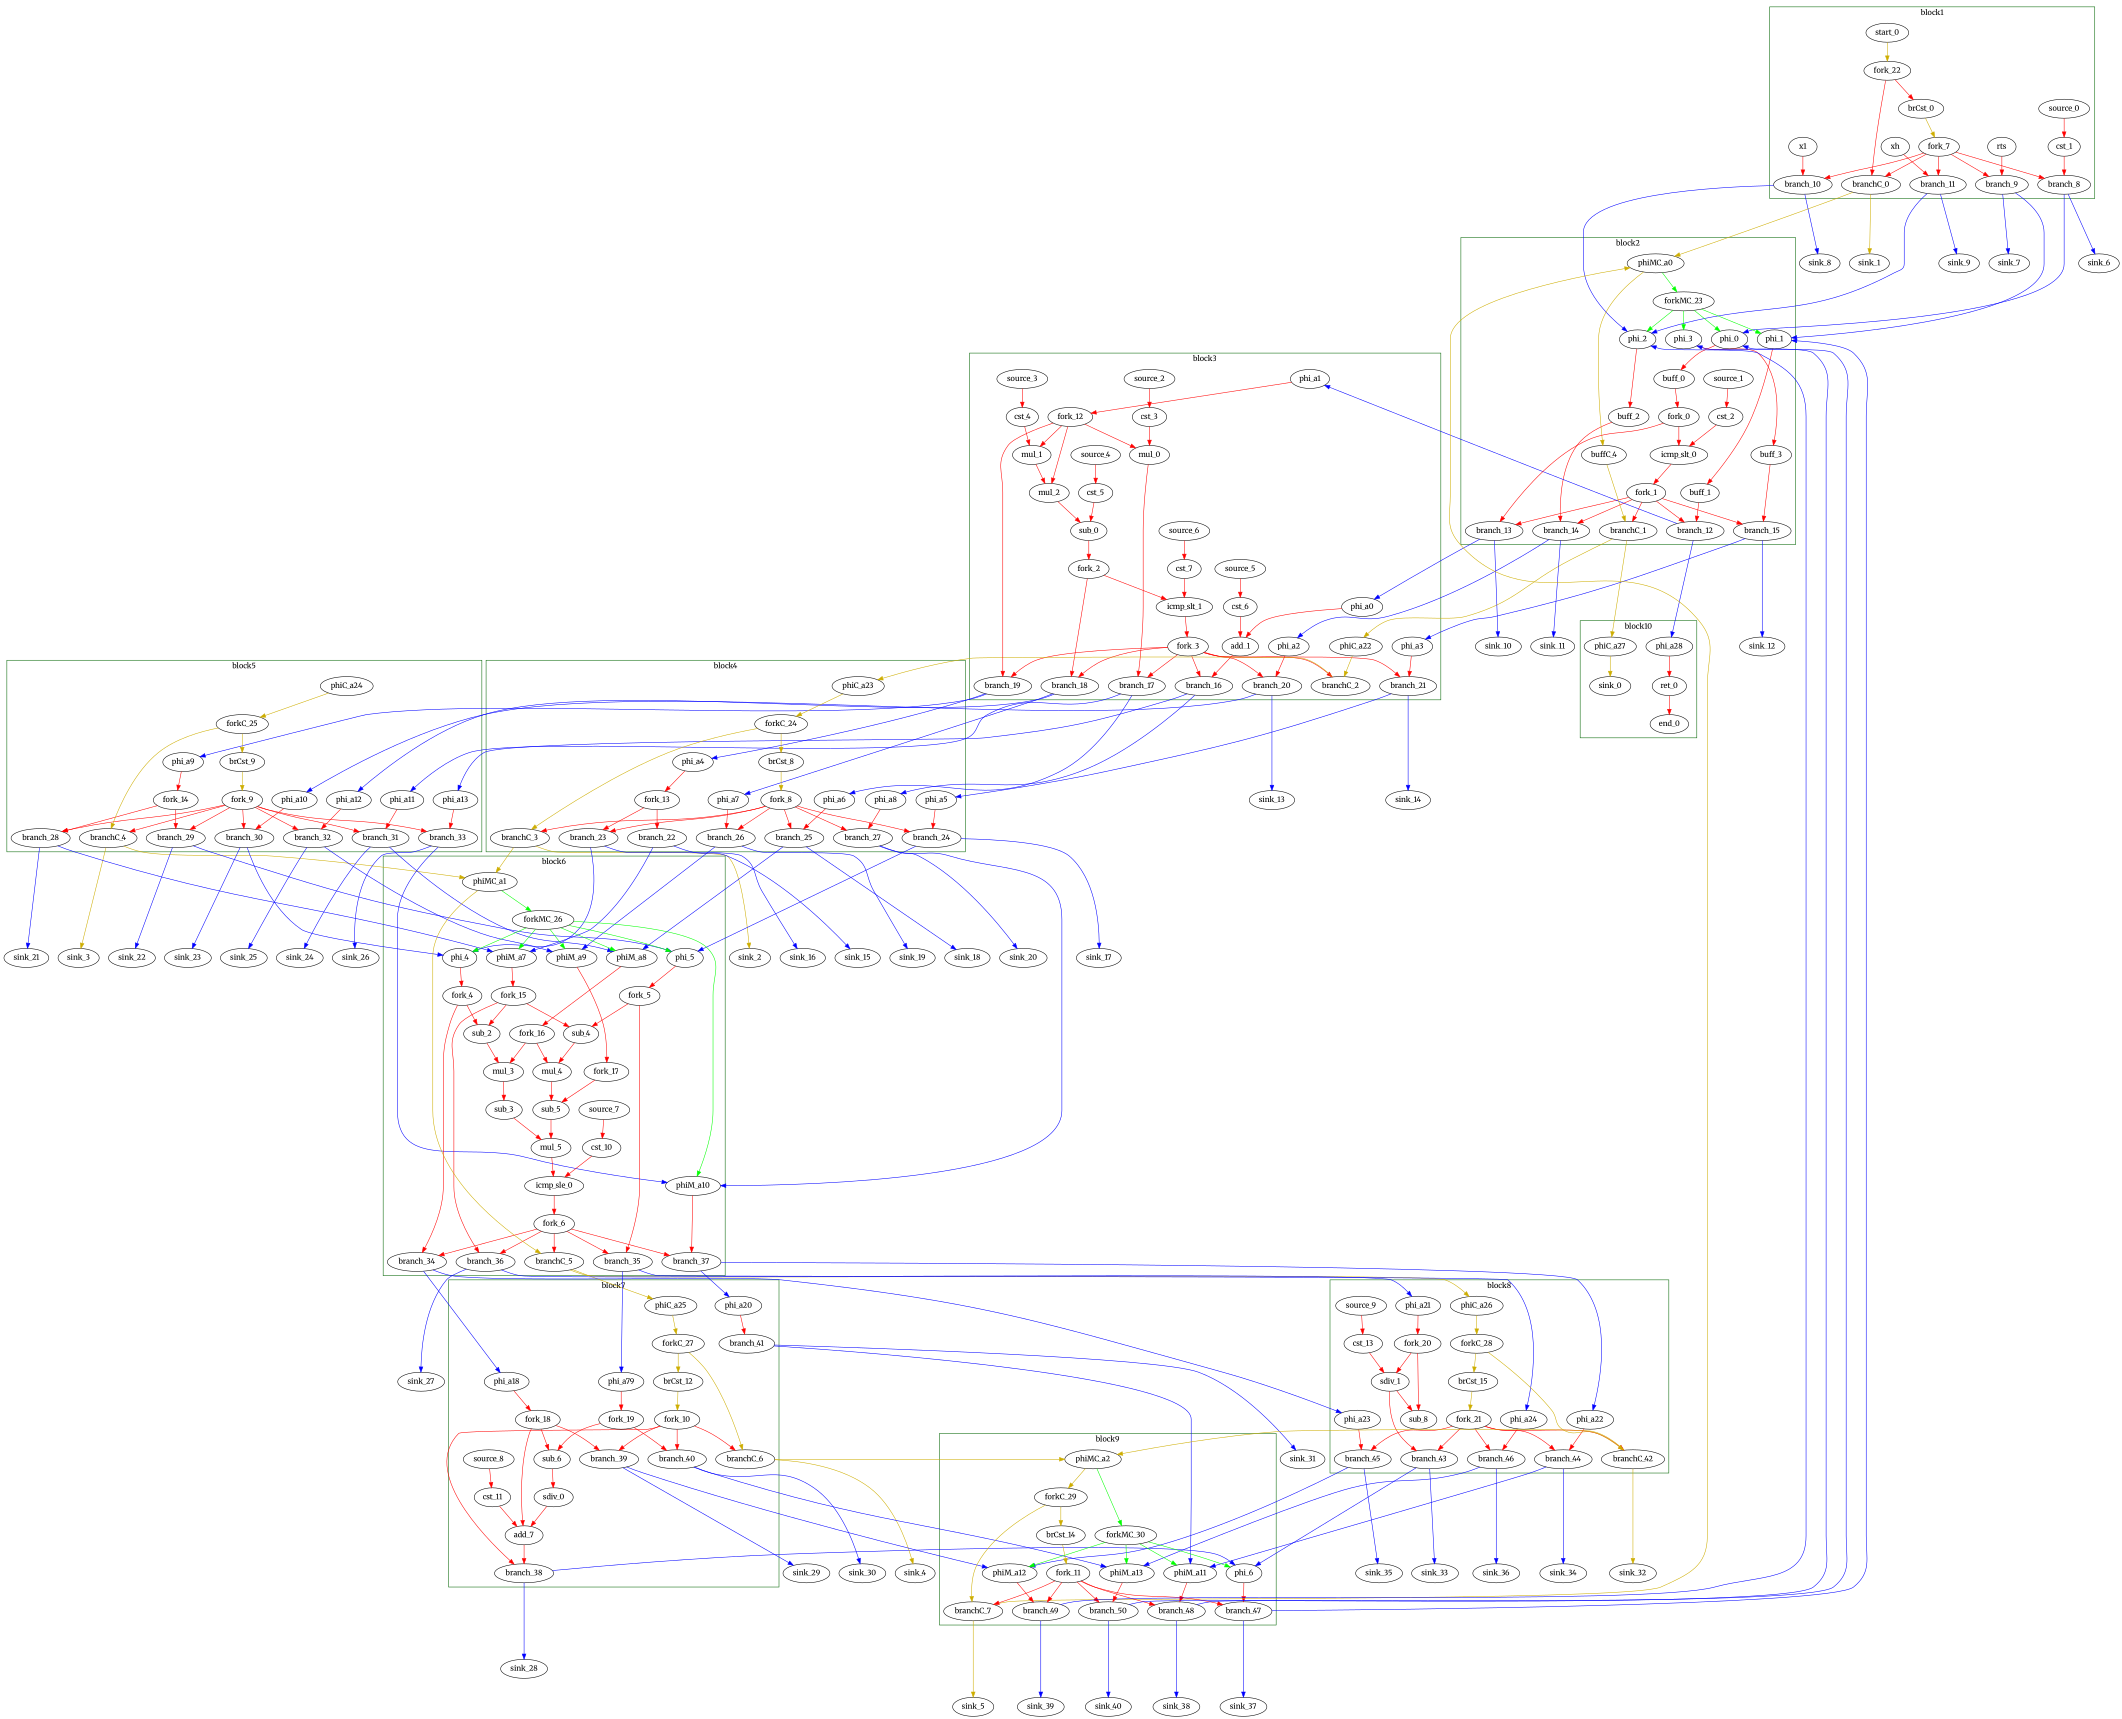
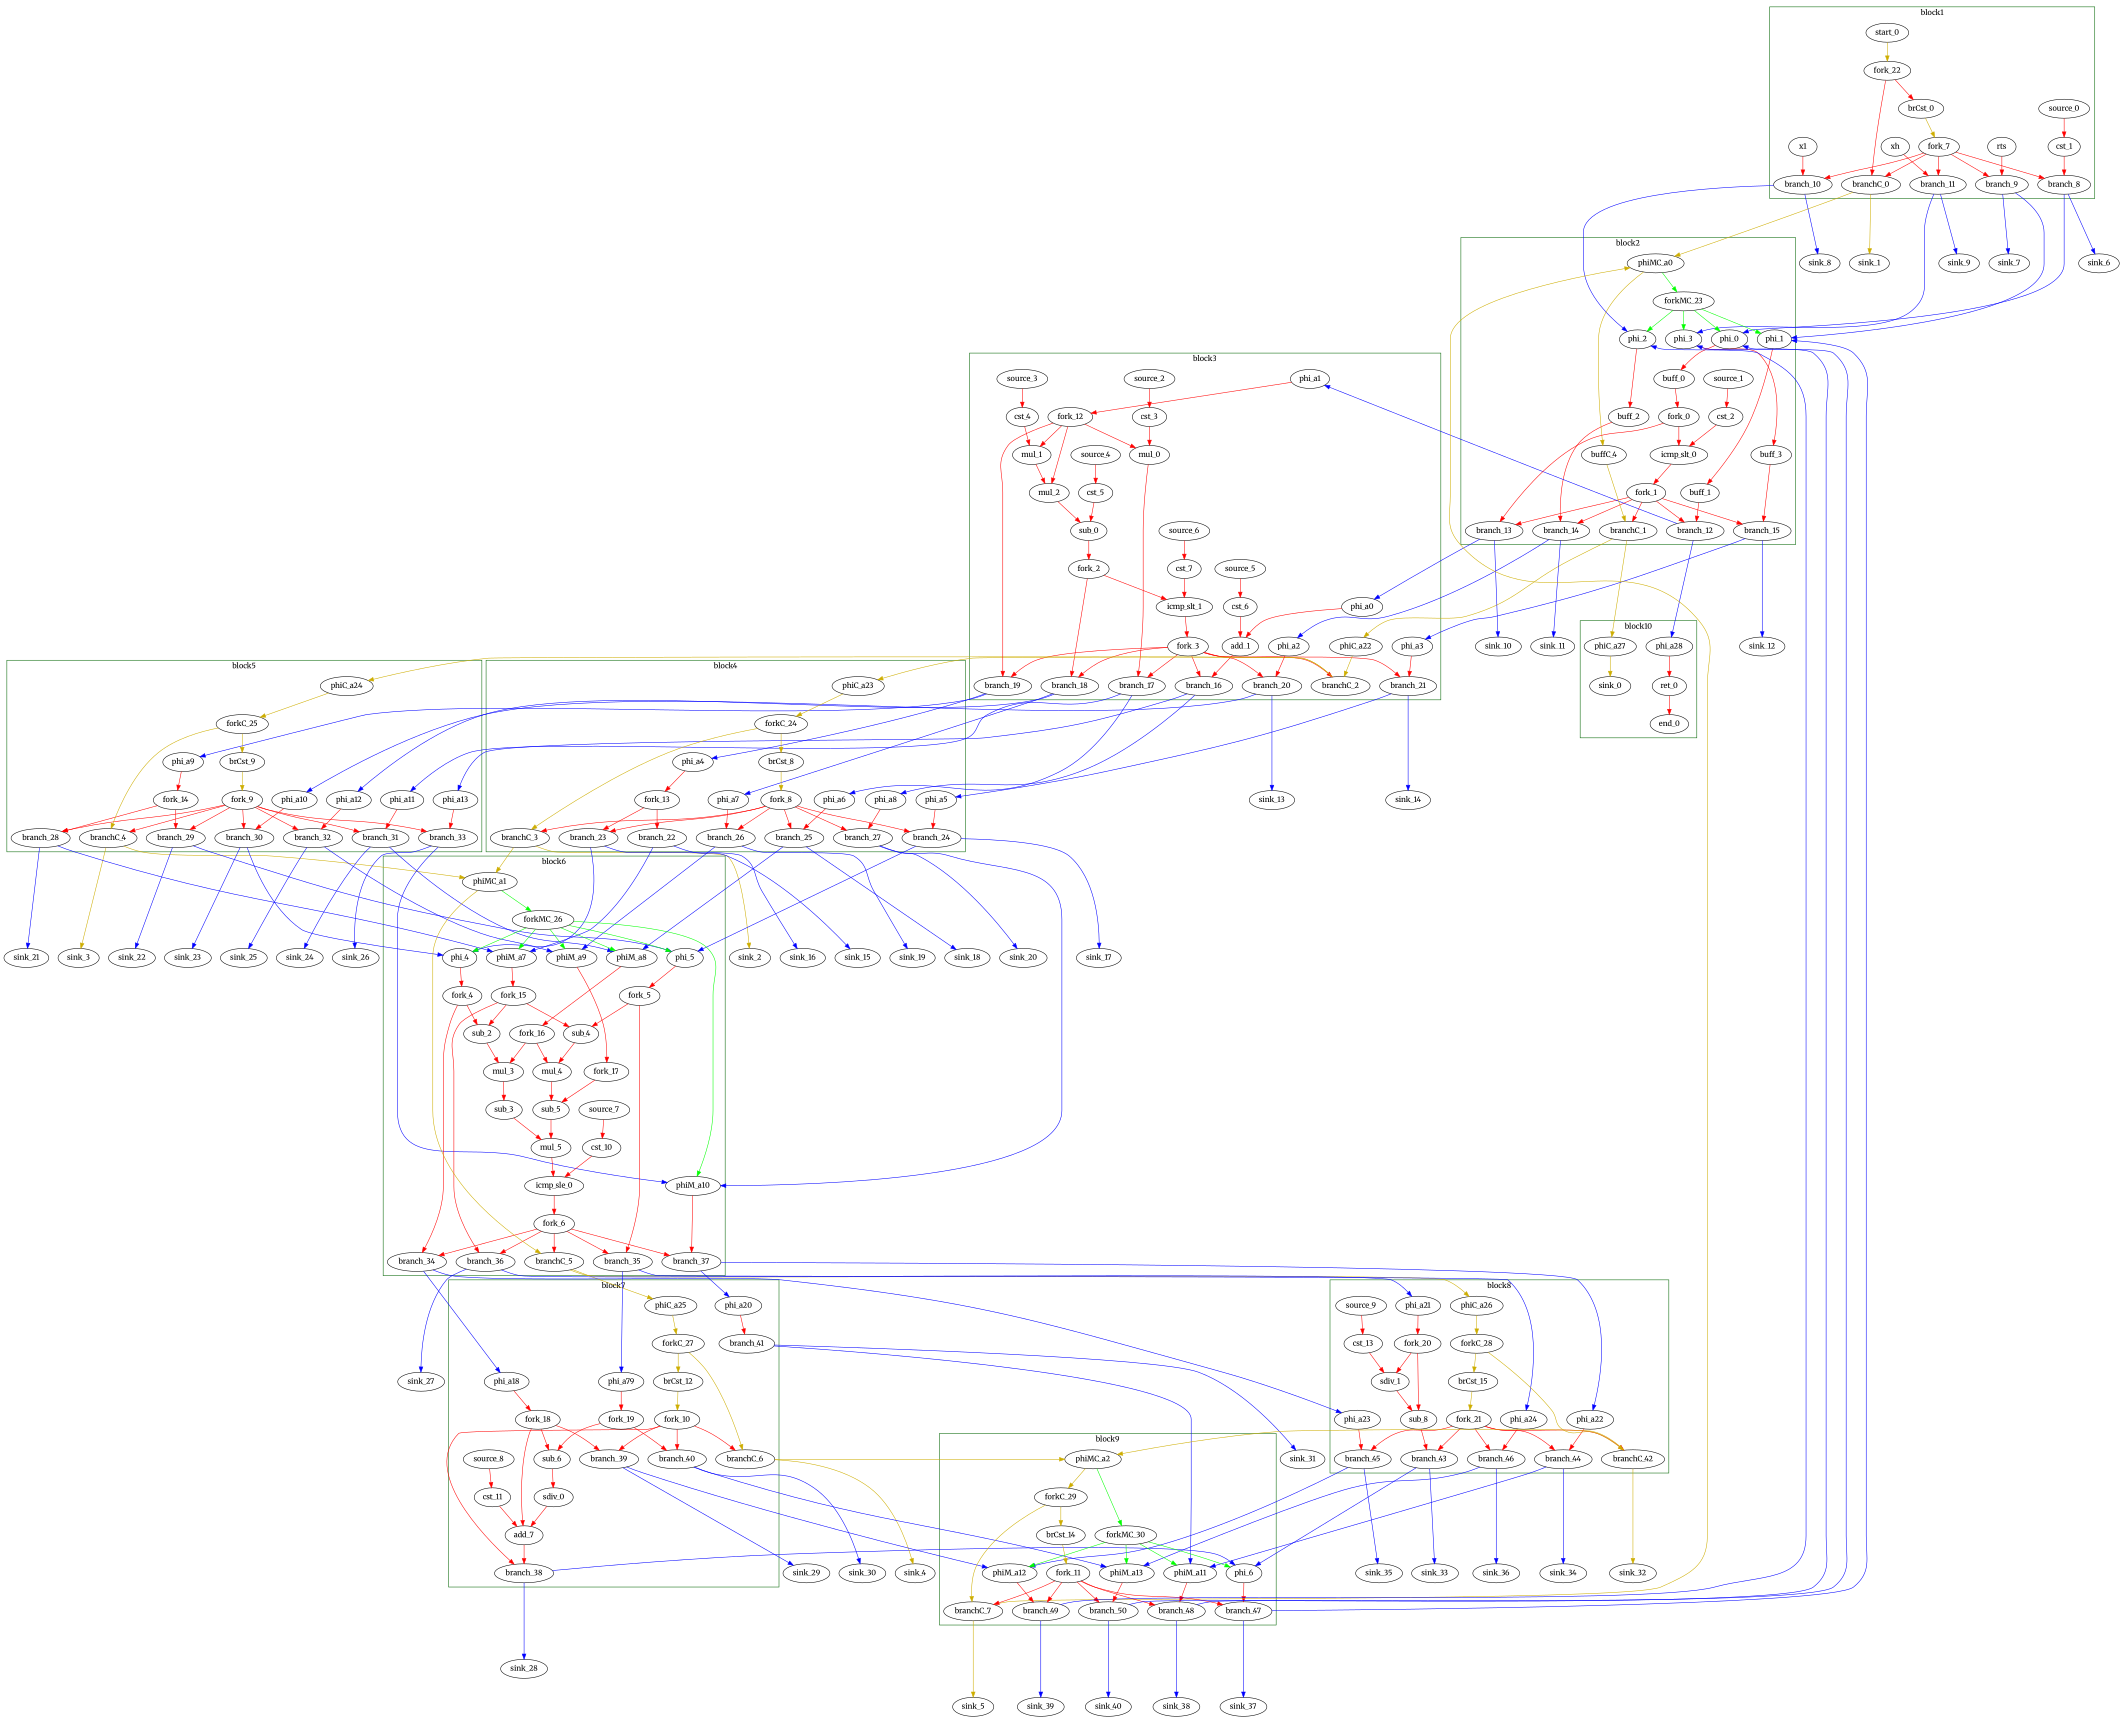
(1823, 300) -> (1869, 325)
none -> (855, 657)
(1393, 1423) -> (1423, 1437)
